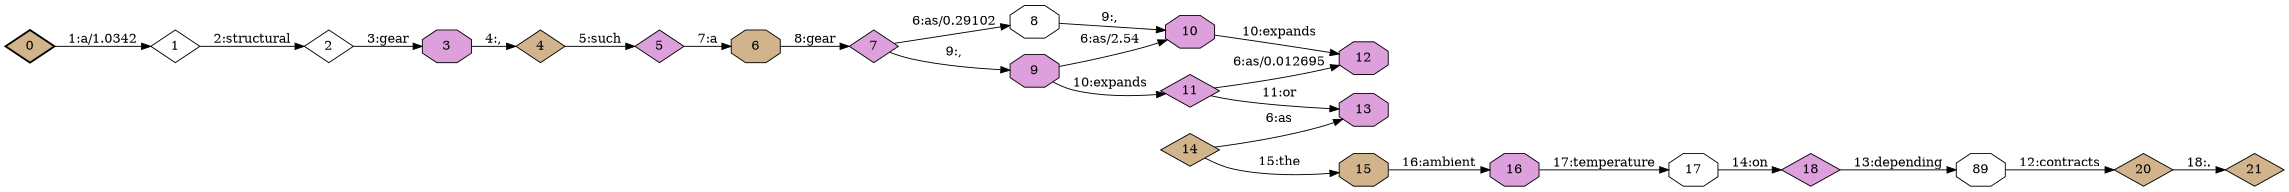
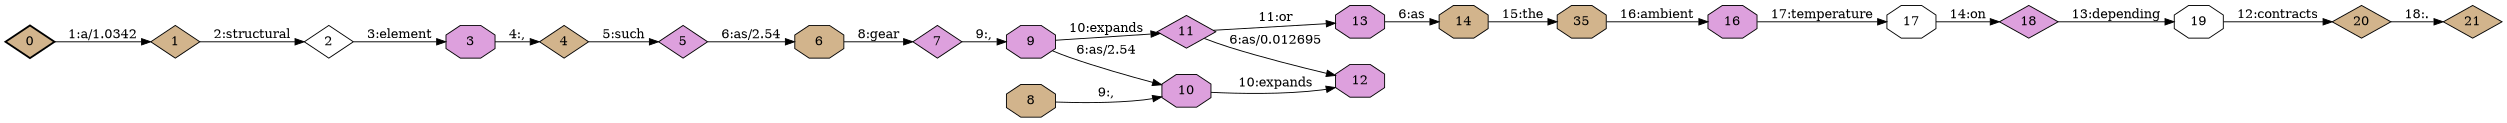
(1035, 22) -> (1031, 101)
(948, 35) -> none
(388, 40) -> (400, 35)
(708, 40) -> (751, 35)
(175, 46) -> (175, 42)
(1275, 137) -> (1407, 22)
(1190, 150) -> (1464, 22)
(1364, 170) -> (1582, 22)
(1981, 170) -> (2199, 22)
